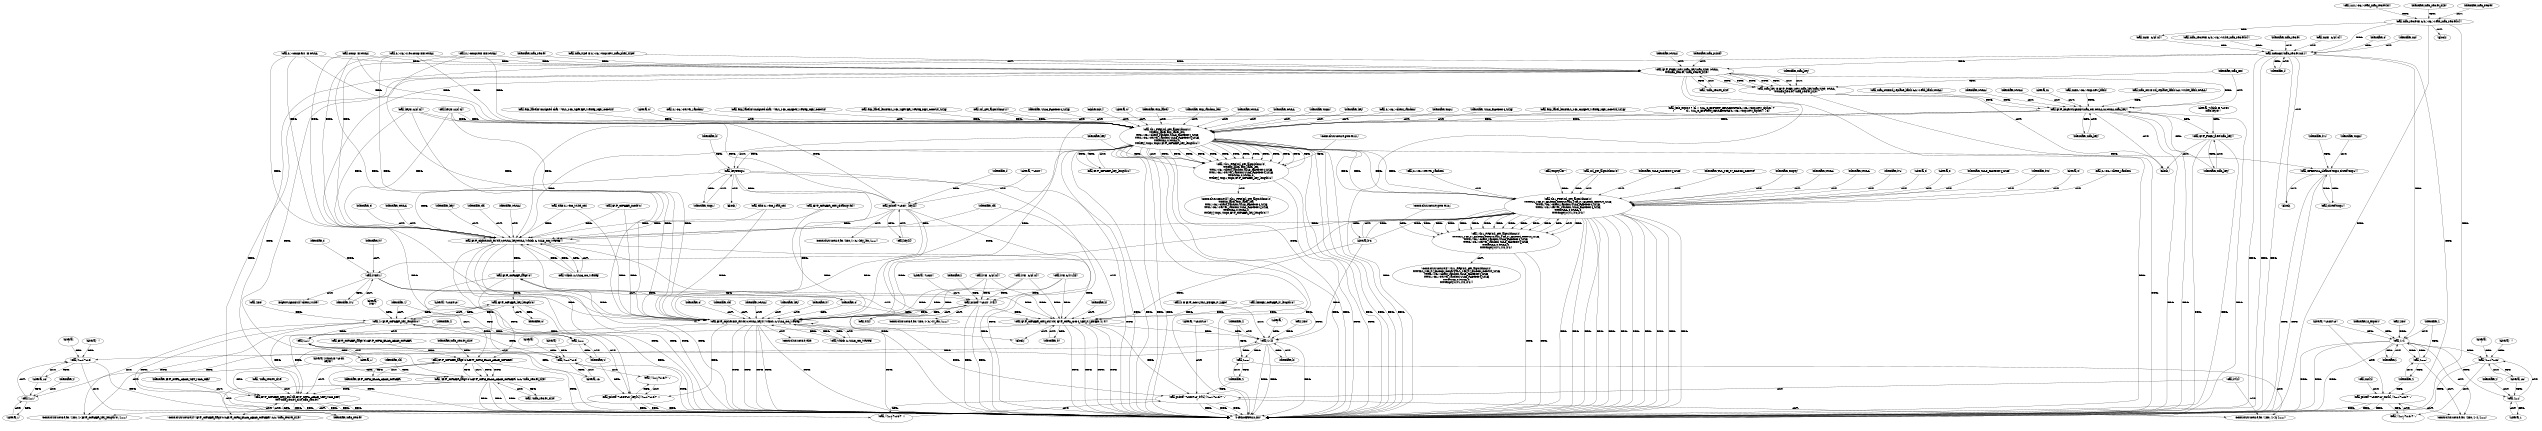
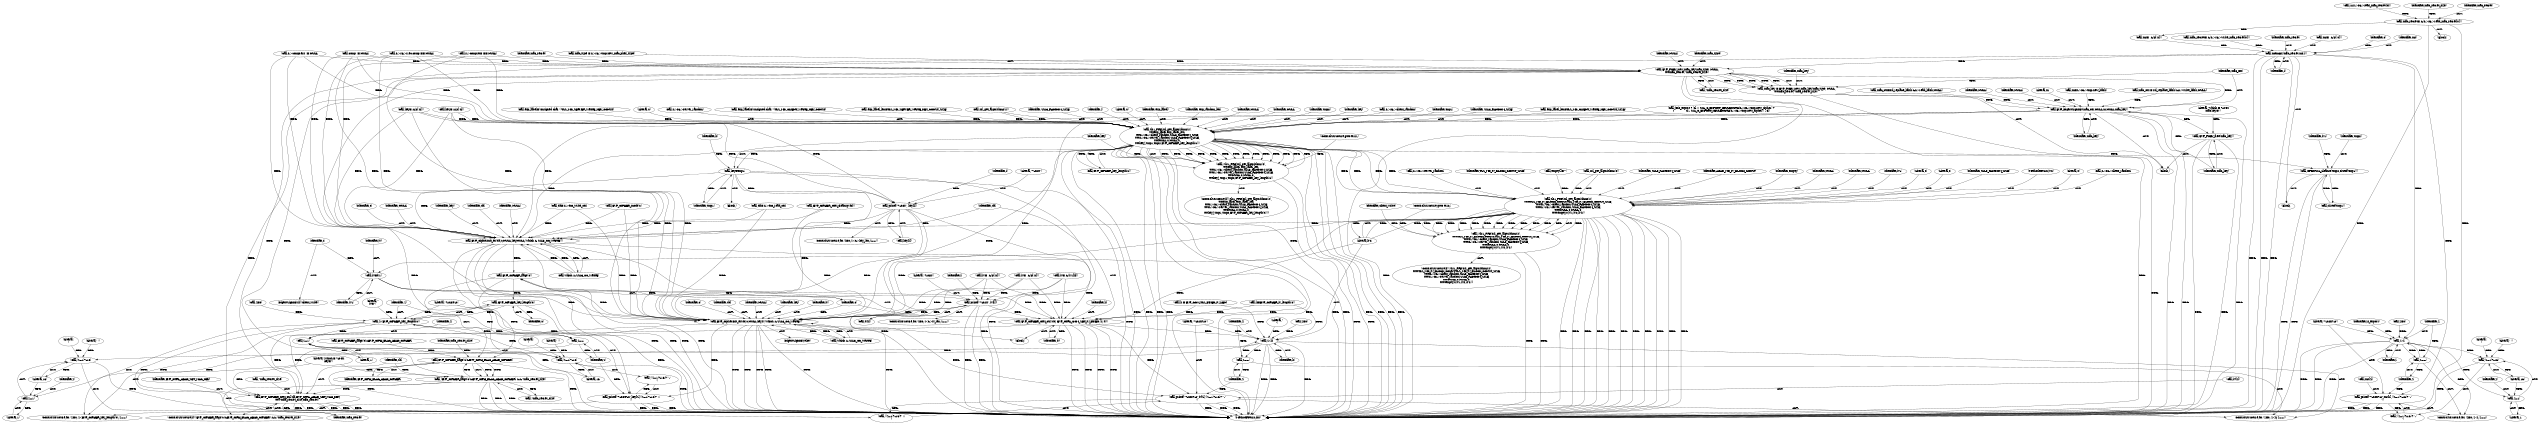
(2353, 38) -> none
(1707, 54) -> (1707, 54)
(2092, 100) -> (2092, 100)
(1095, 110) -> (1095, 110)
none -> (1495, 171)
(1730, 171) -> (1730, 171)
(2041, 171) -> (2041, 171)
none -> (1381, 206)
(351, 258) -> (351, 258)
(337, 289) -> (308, 271)
(1272, 303) -> (1272, 303)
(1337, 303) -> (1337, 303)
(1261, 322) -> (1261, 322)
(797, 341) -> (797, 341)
(2461, 380) -> (2461, 380)
(2246, 398) -> (1844, 355)
